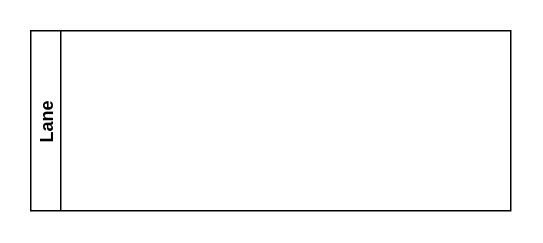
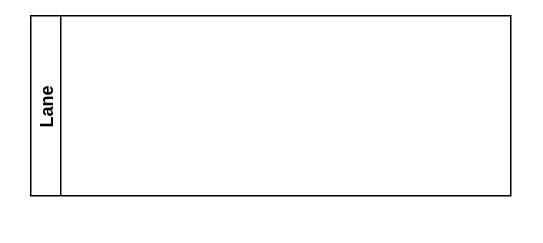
(271, 121) -> (271, 106)
